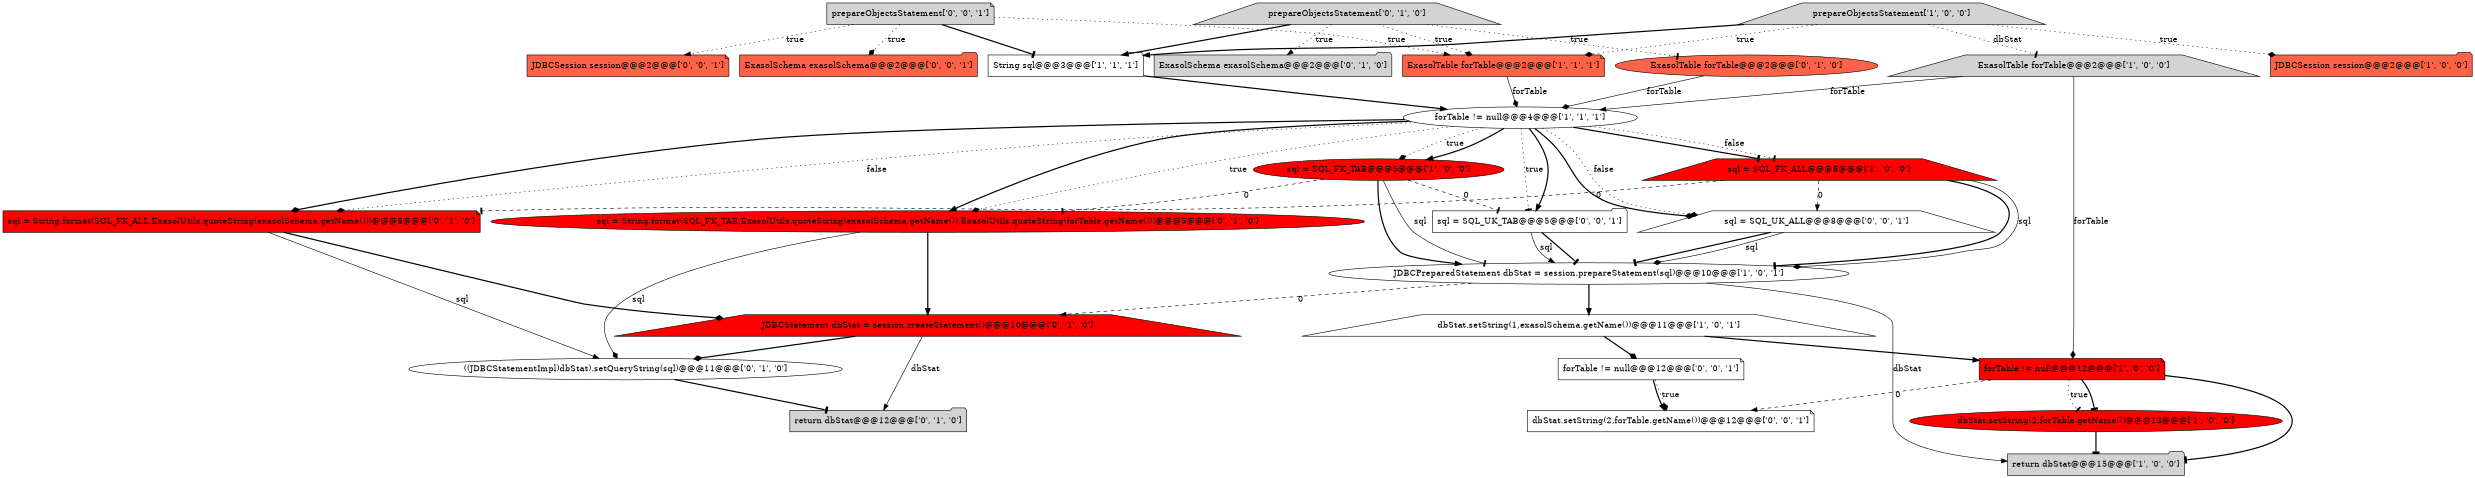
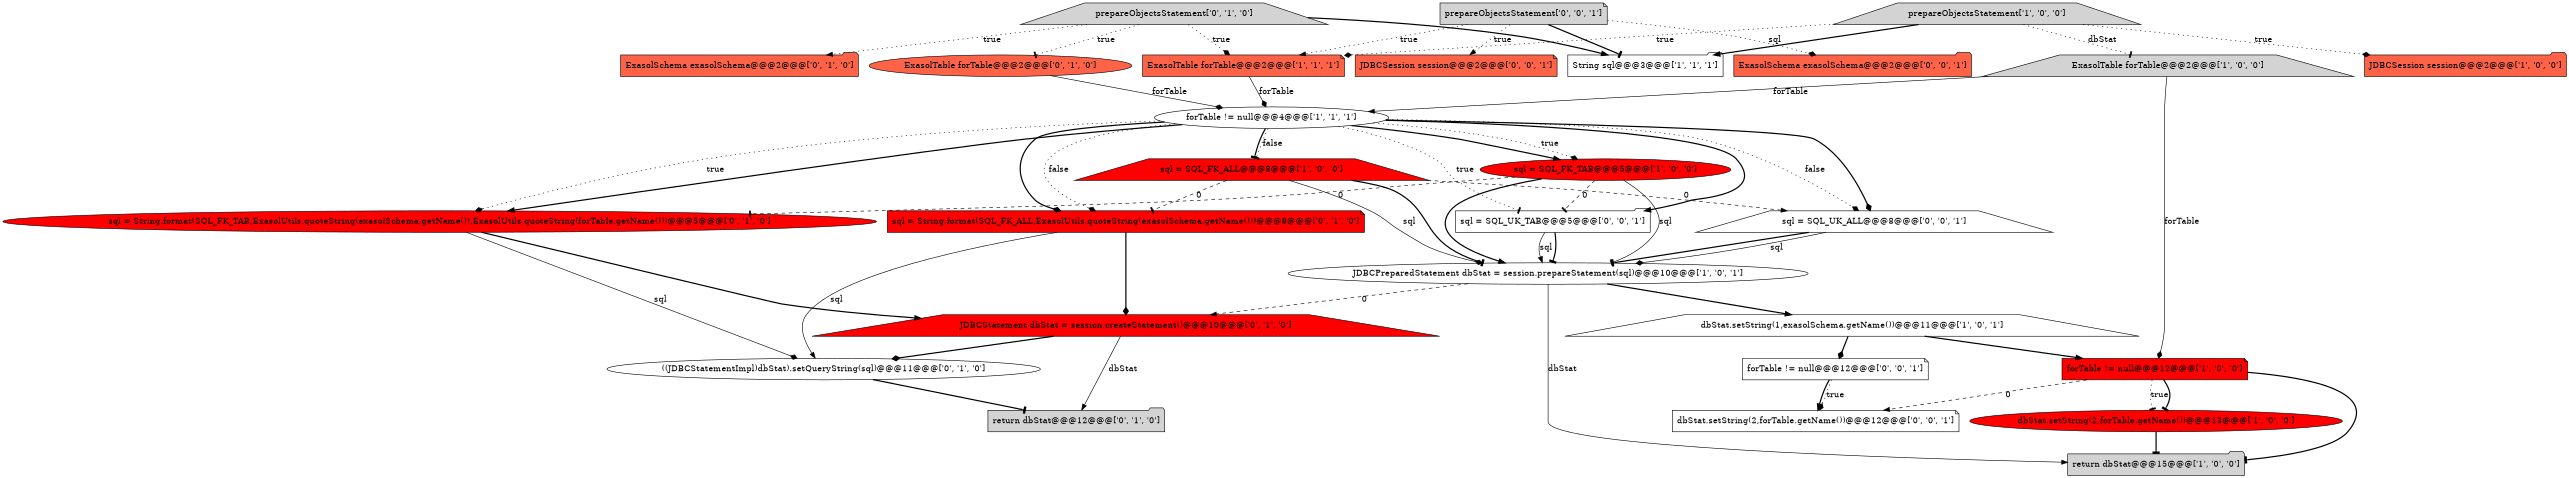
(897, 40) -> (1775, 40)
(1273, 66) -> (739, 66)
(1292, 93) -> none
